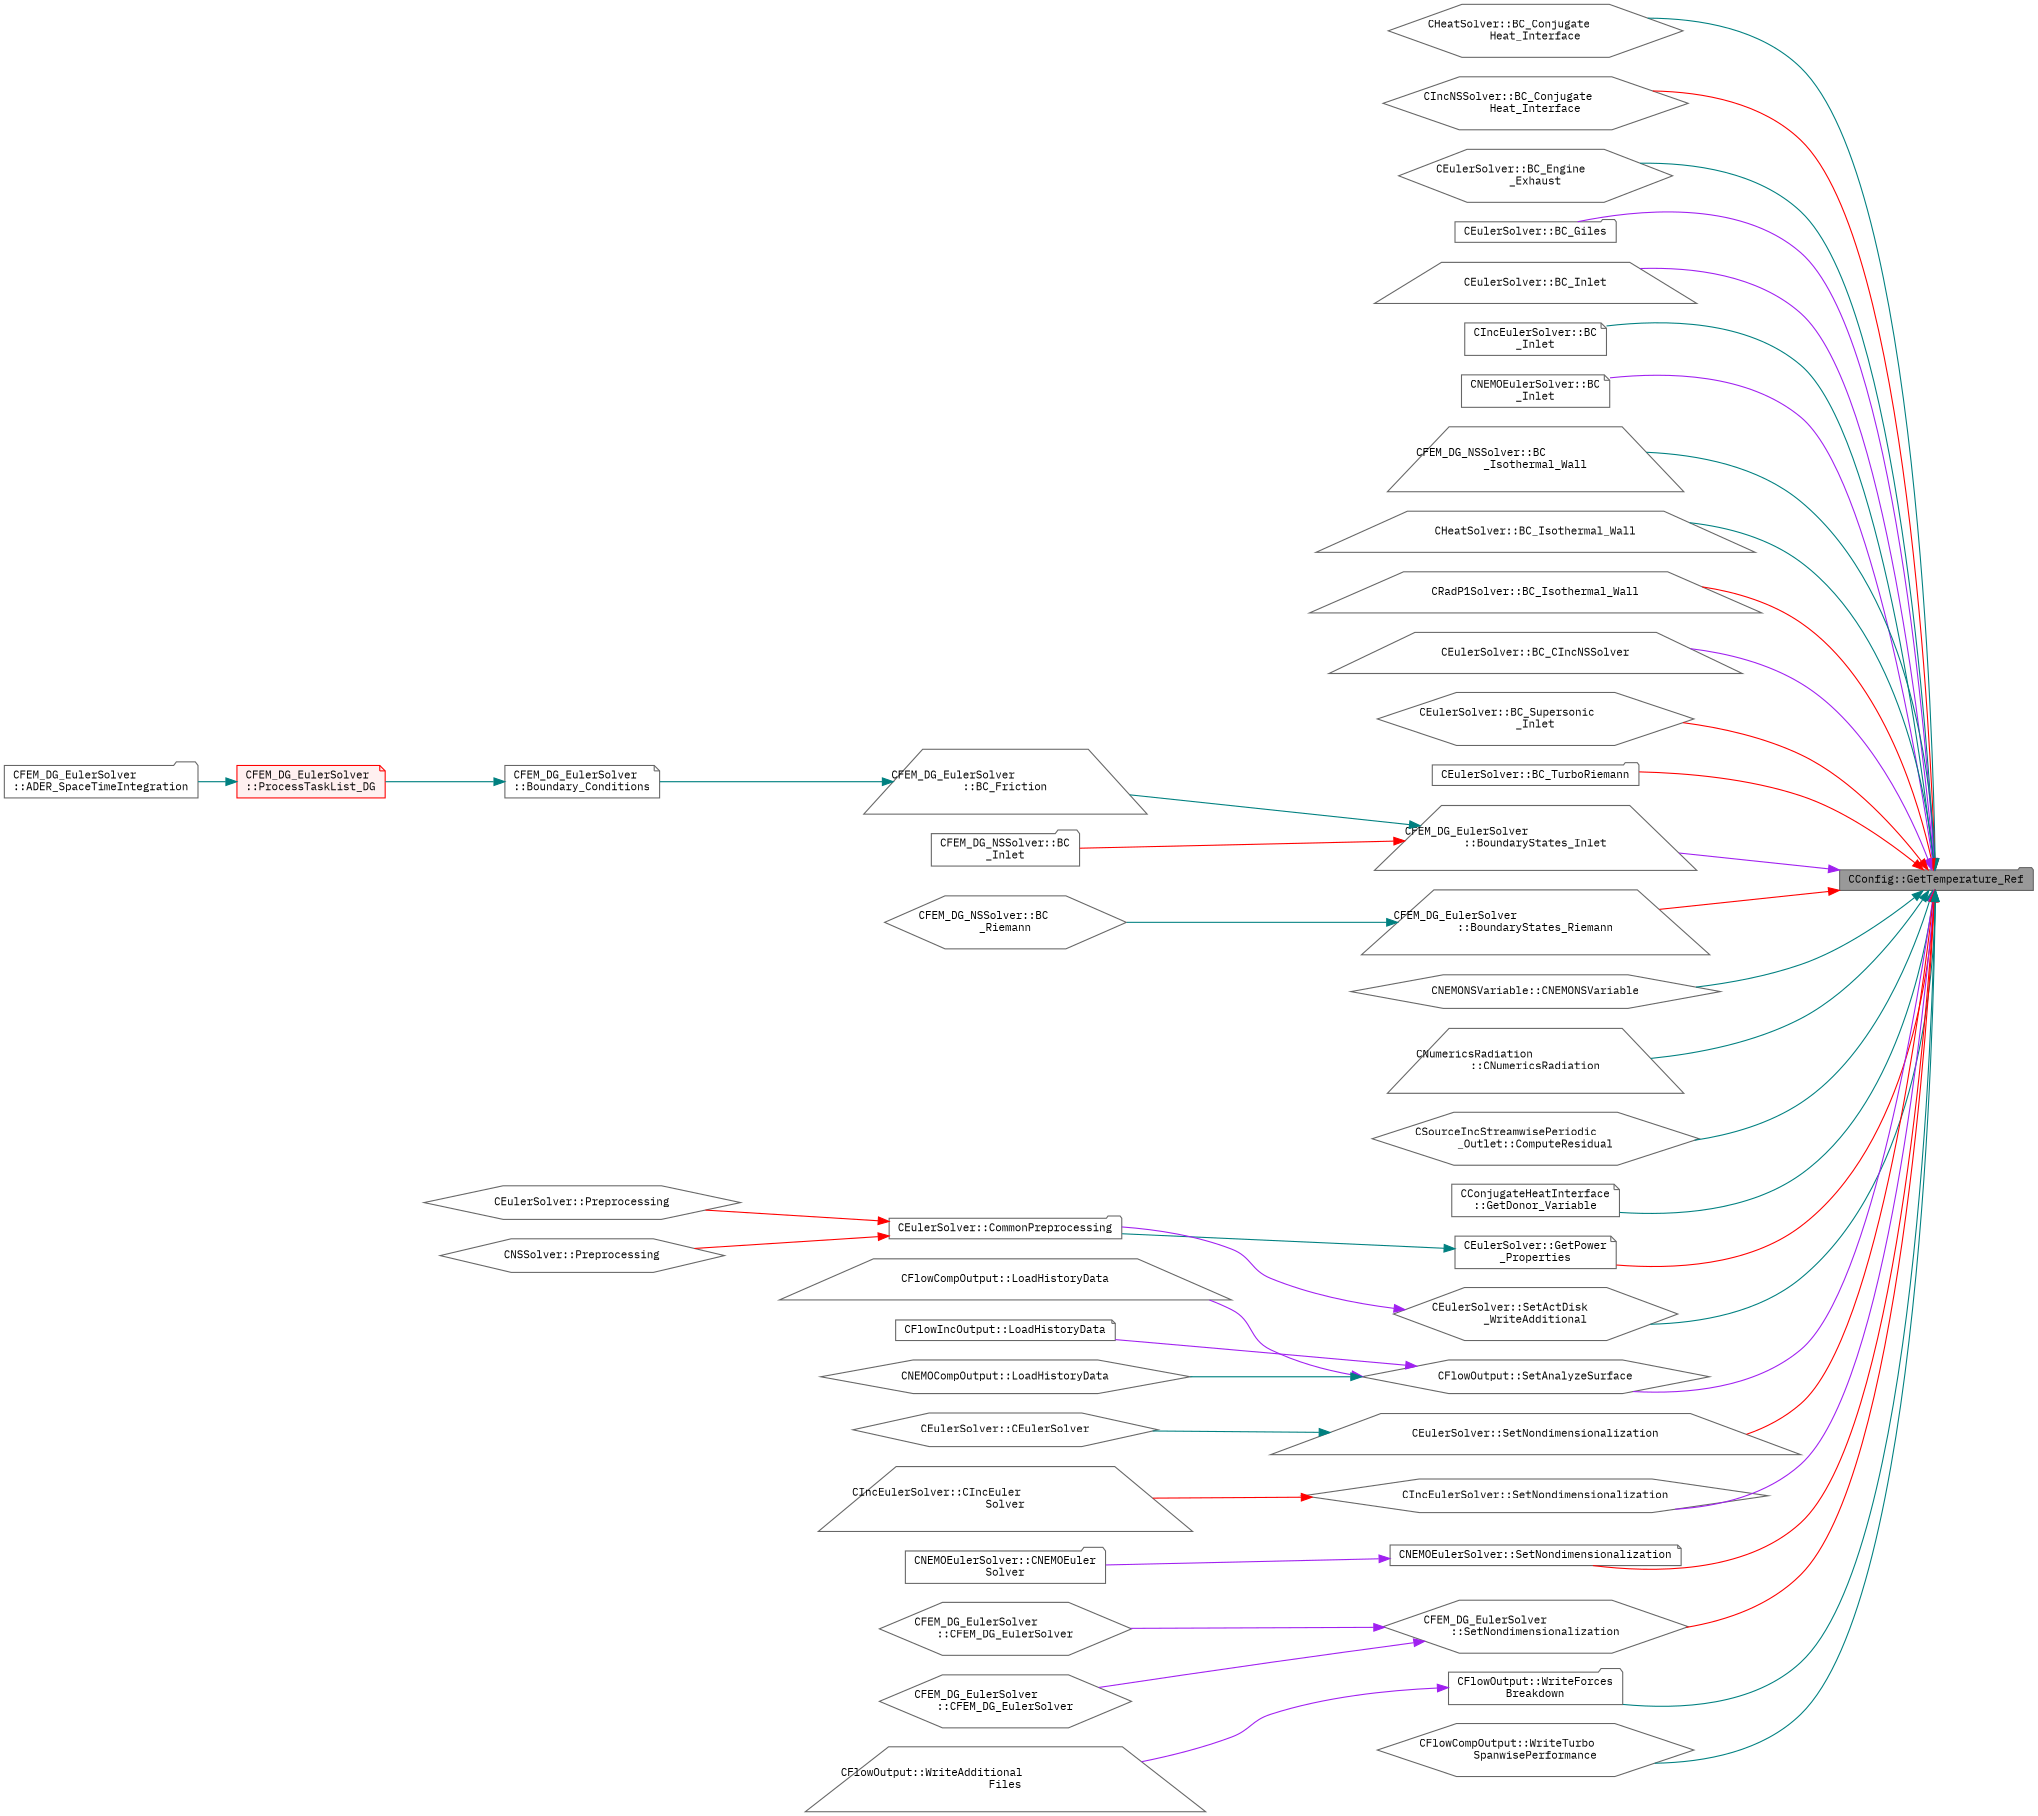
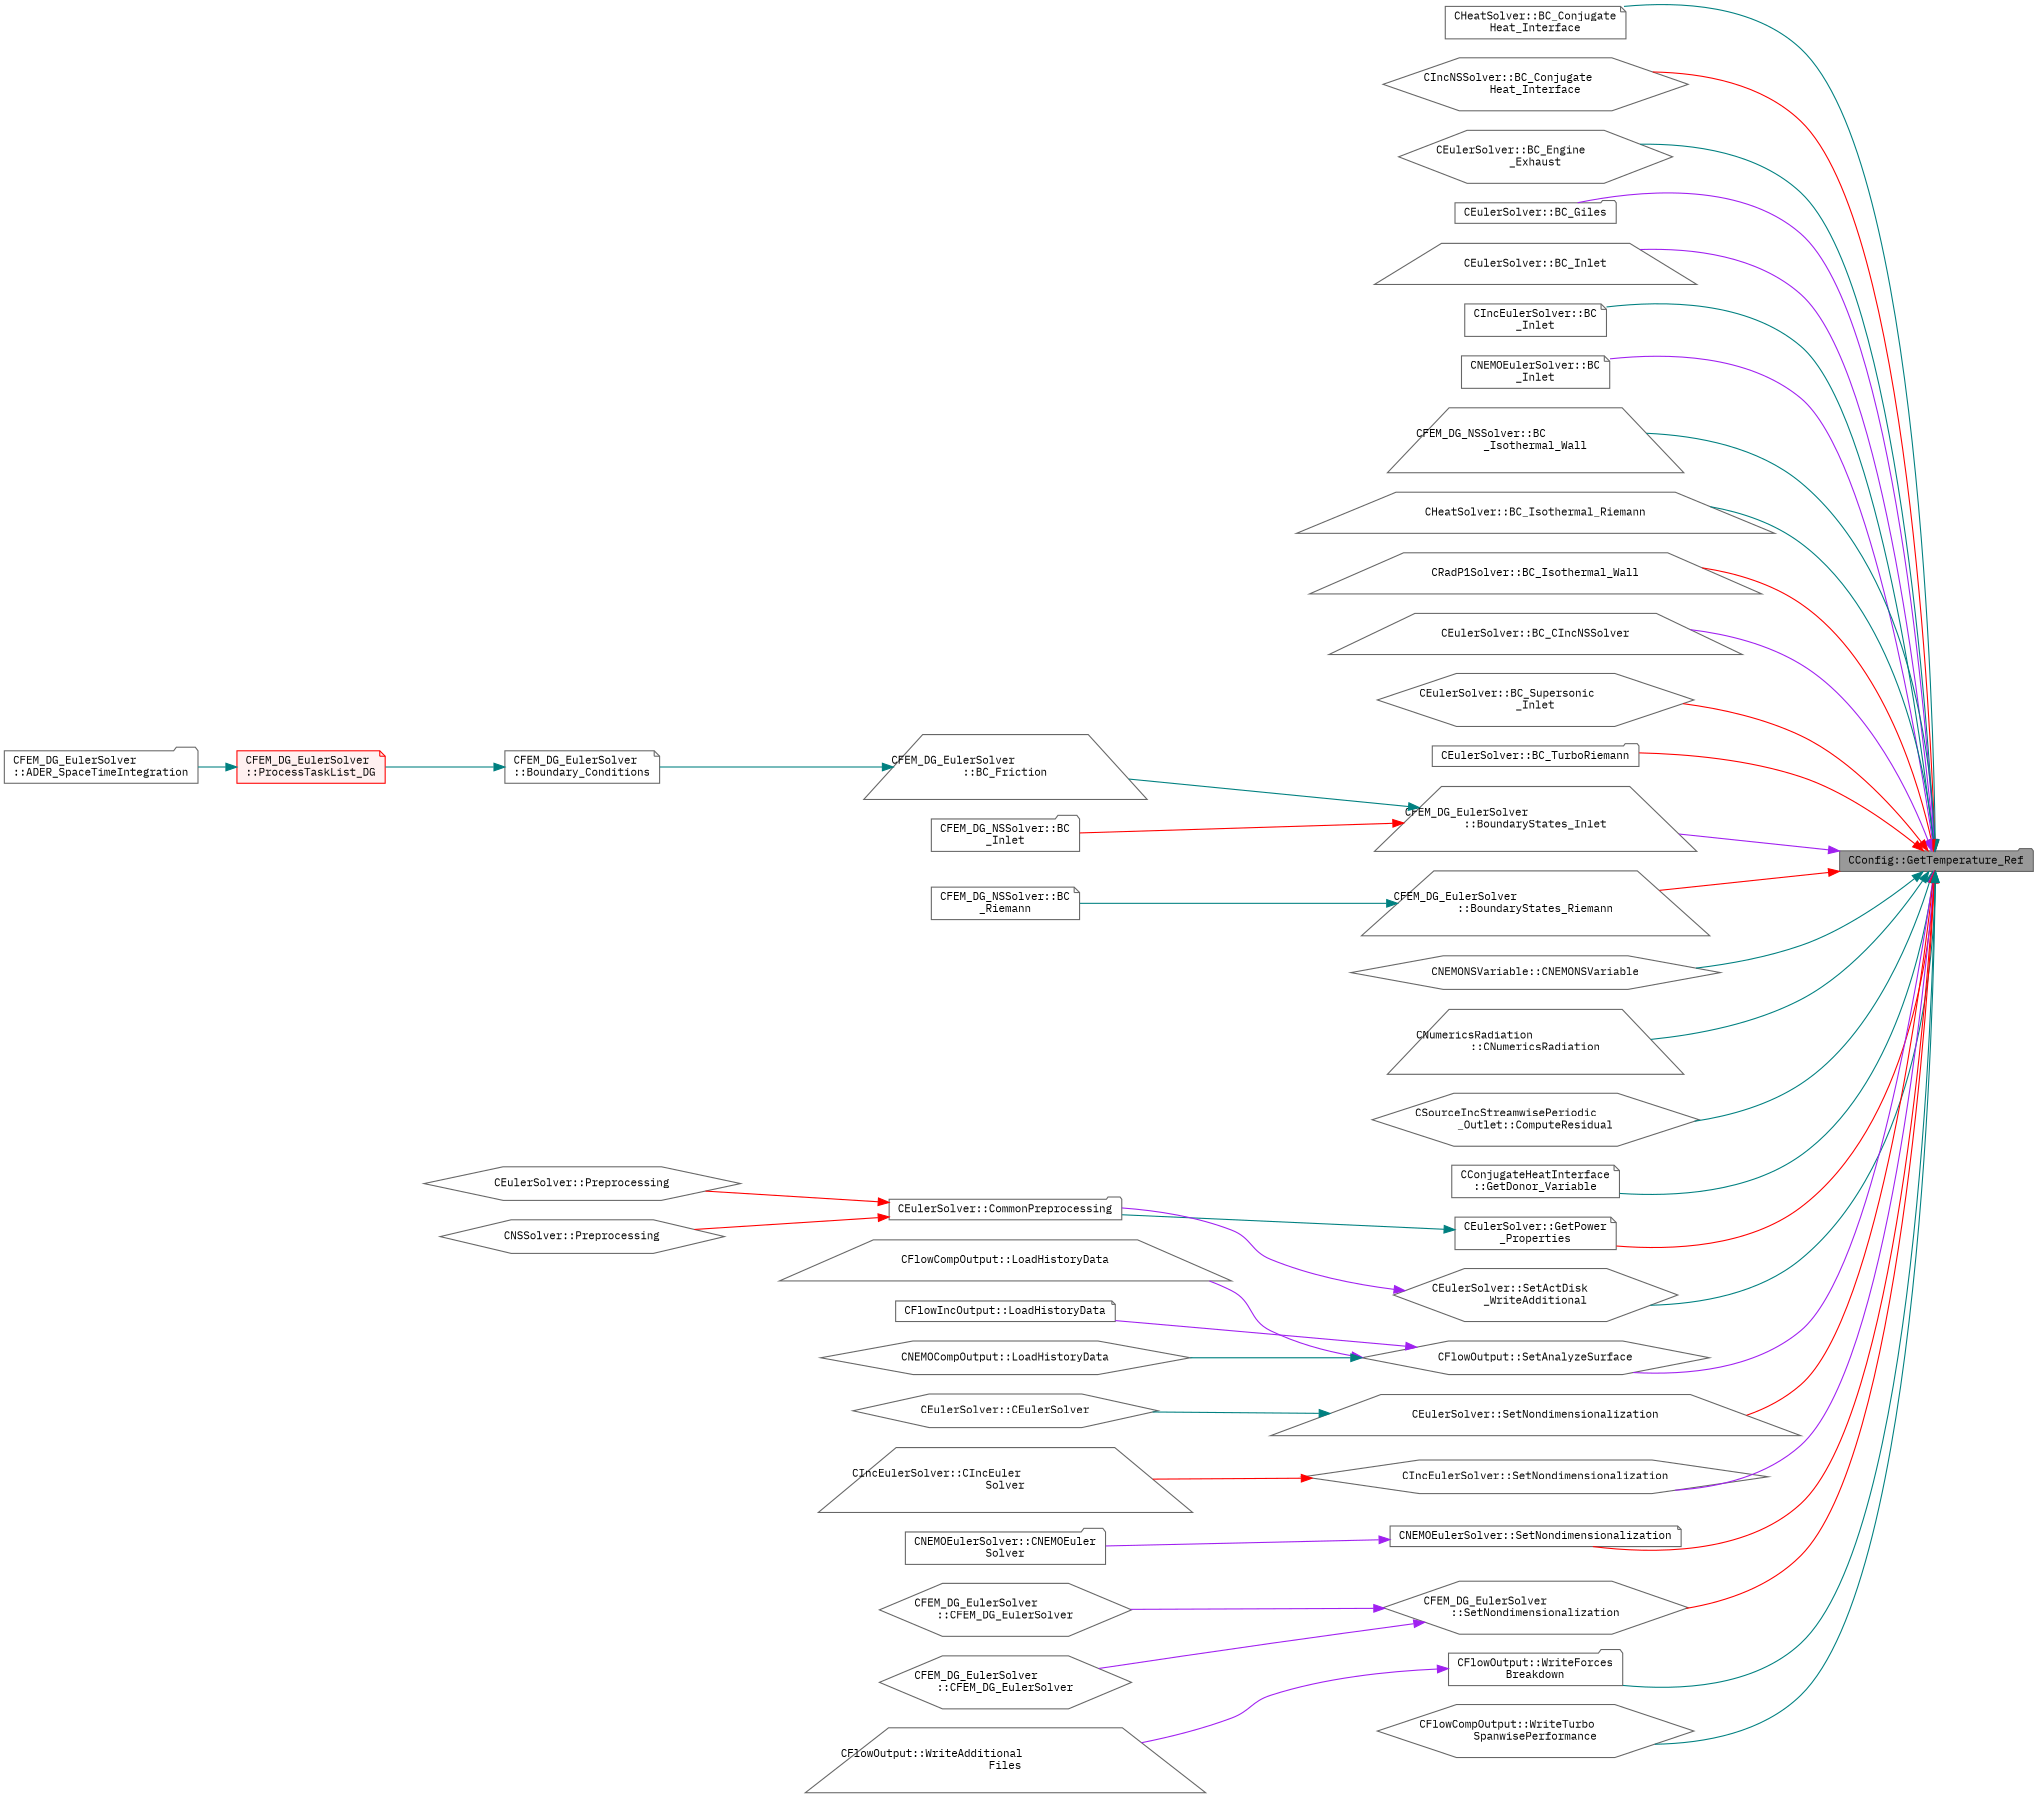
(1536, 31) -> (1536, 23)
(1536, 532) -> (1536, 513)
(1005, 922) -> (1005, 903)
